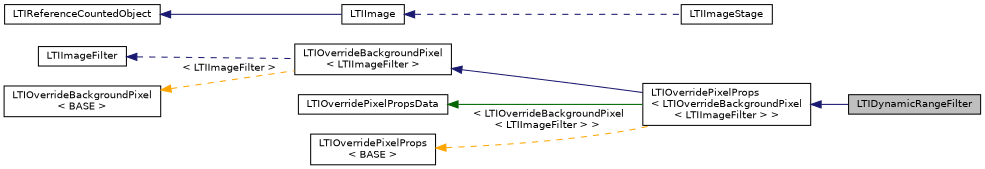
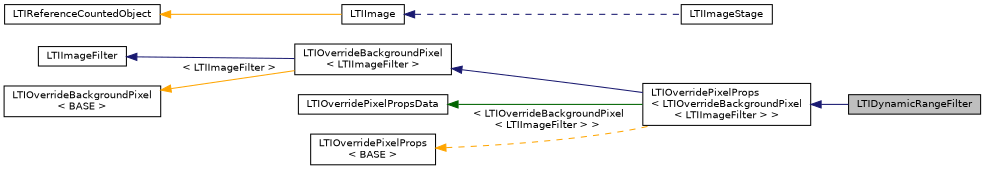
(256, 14) -> (256, 14)
(216, 58) -> (216, 58)
(233, 80) -> (233, 80)
